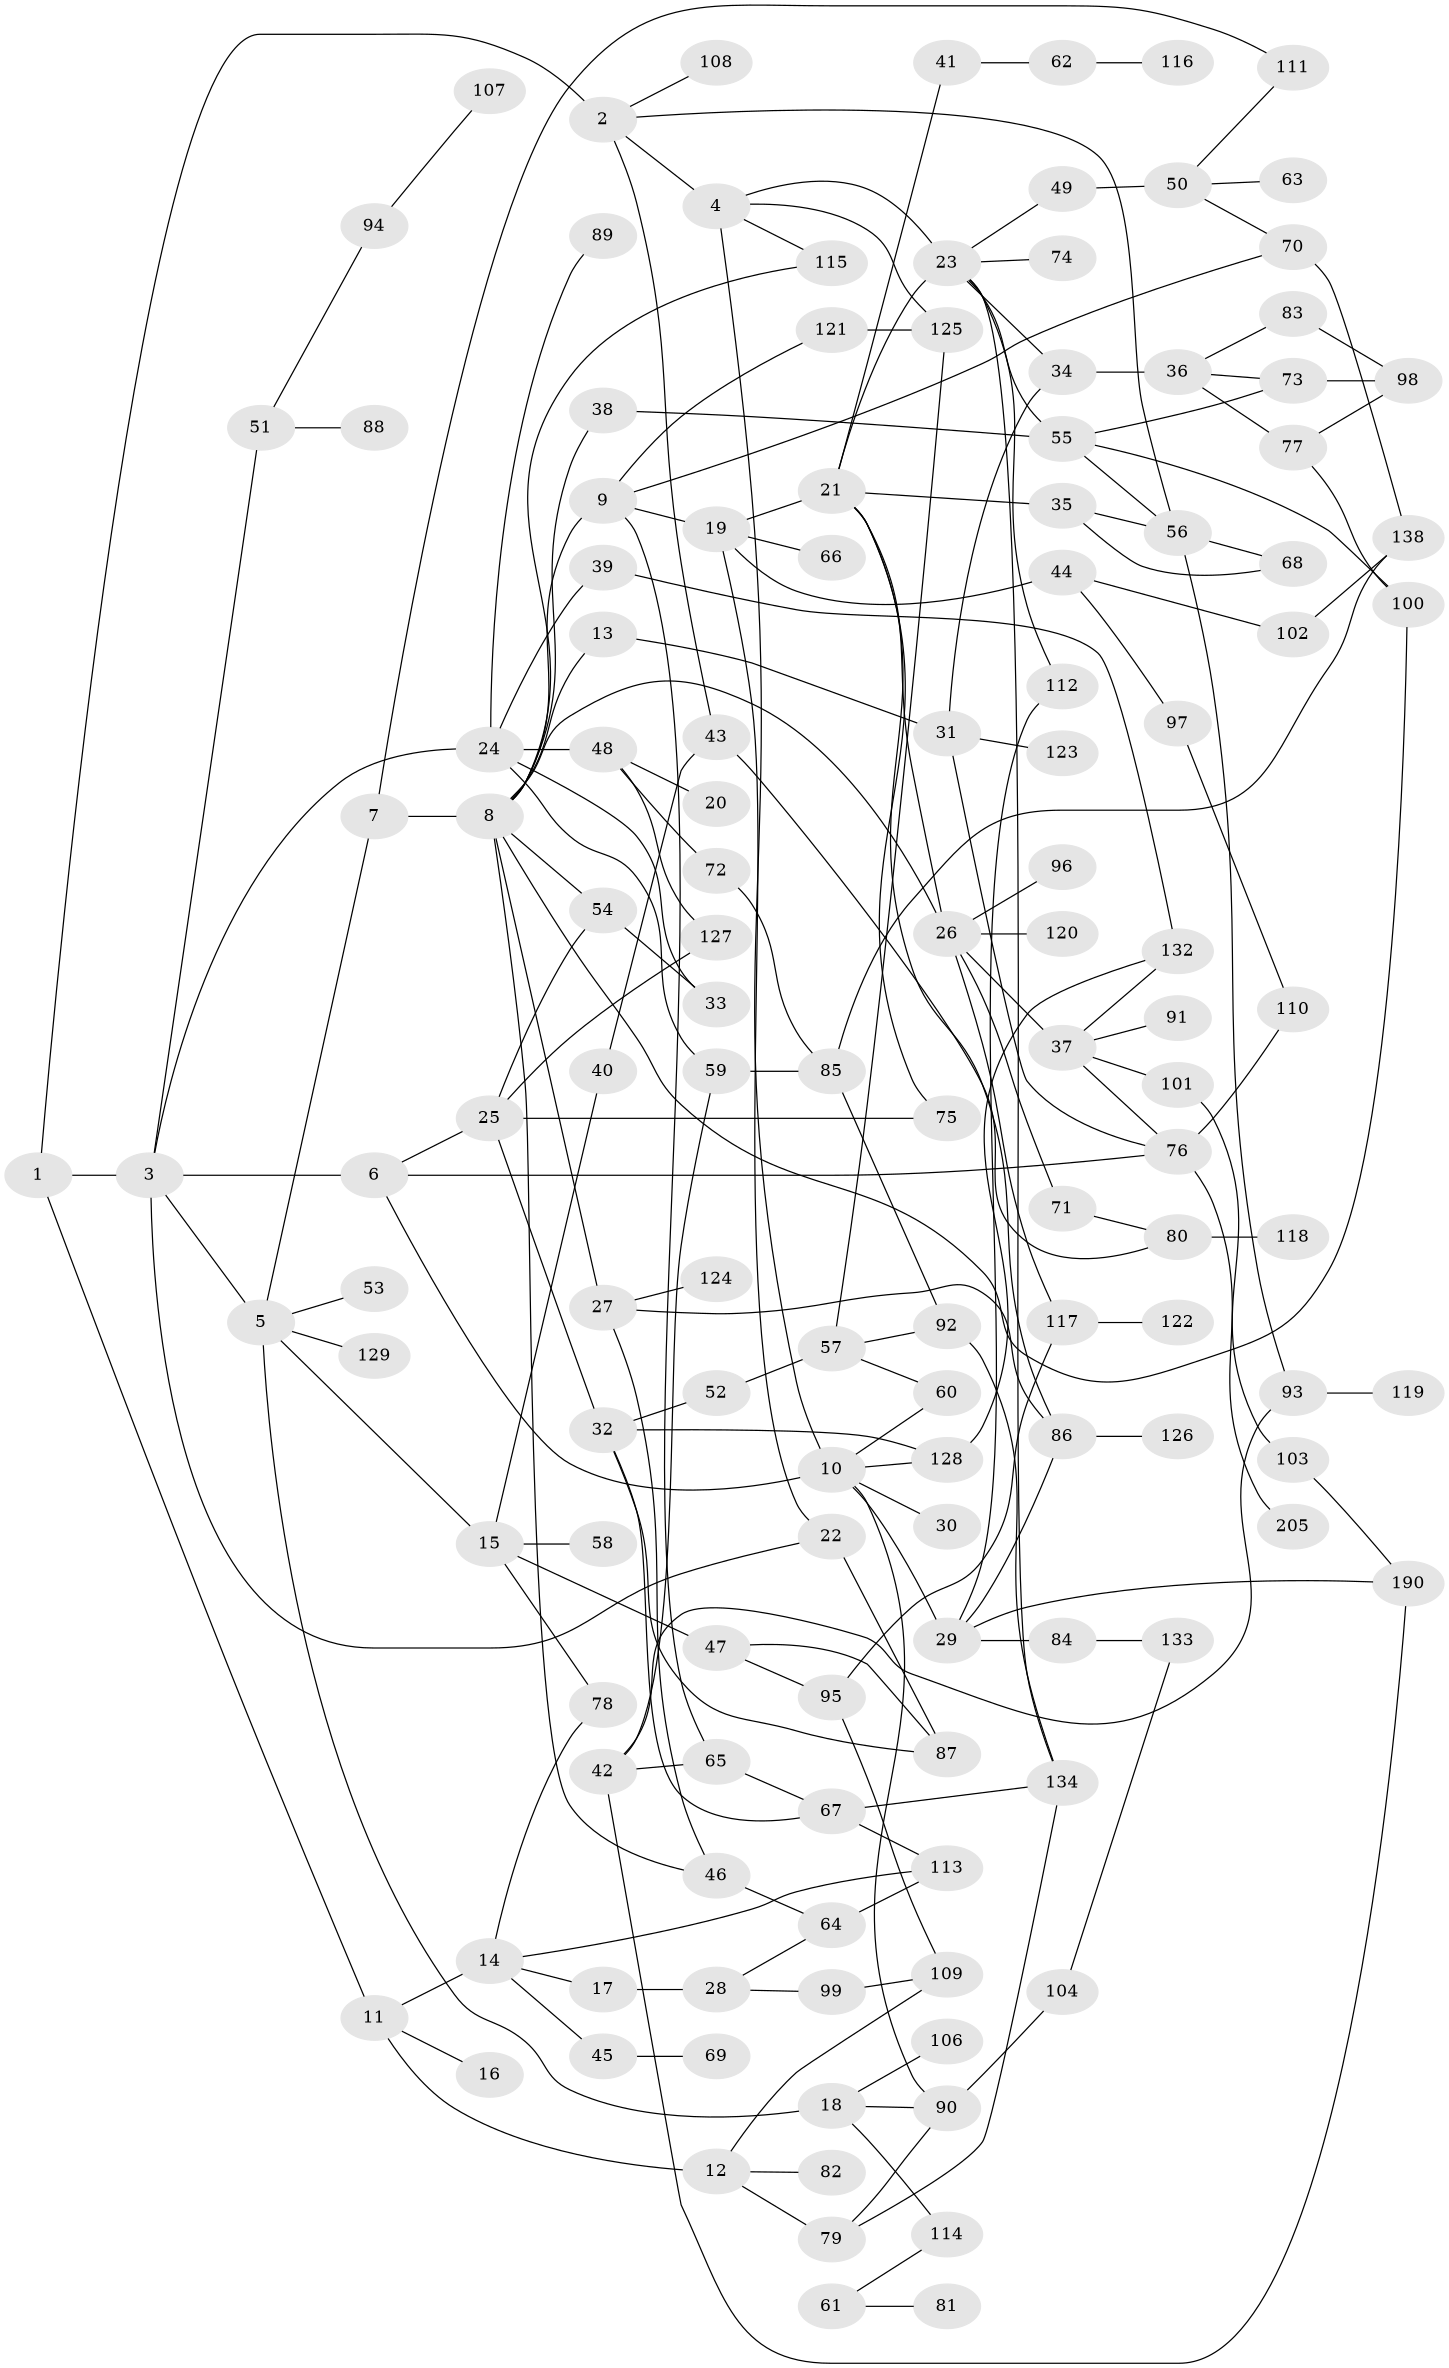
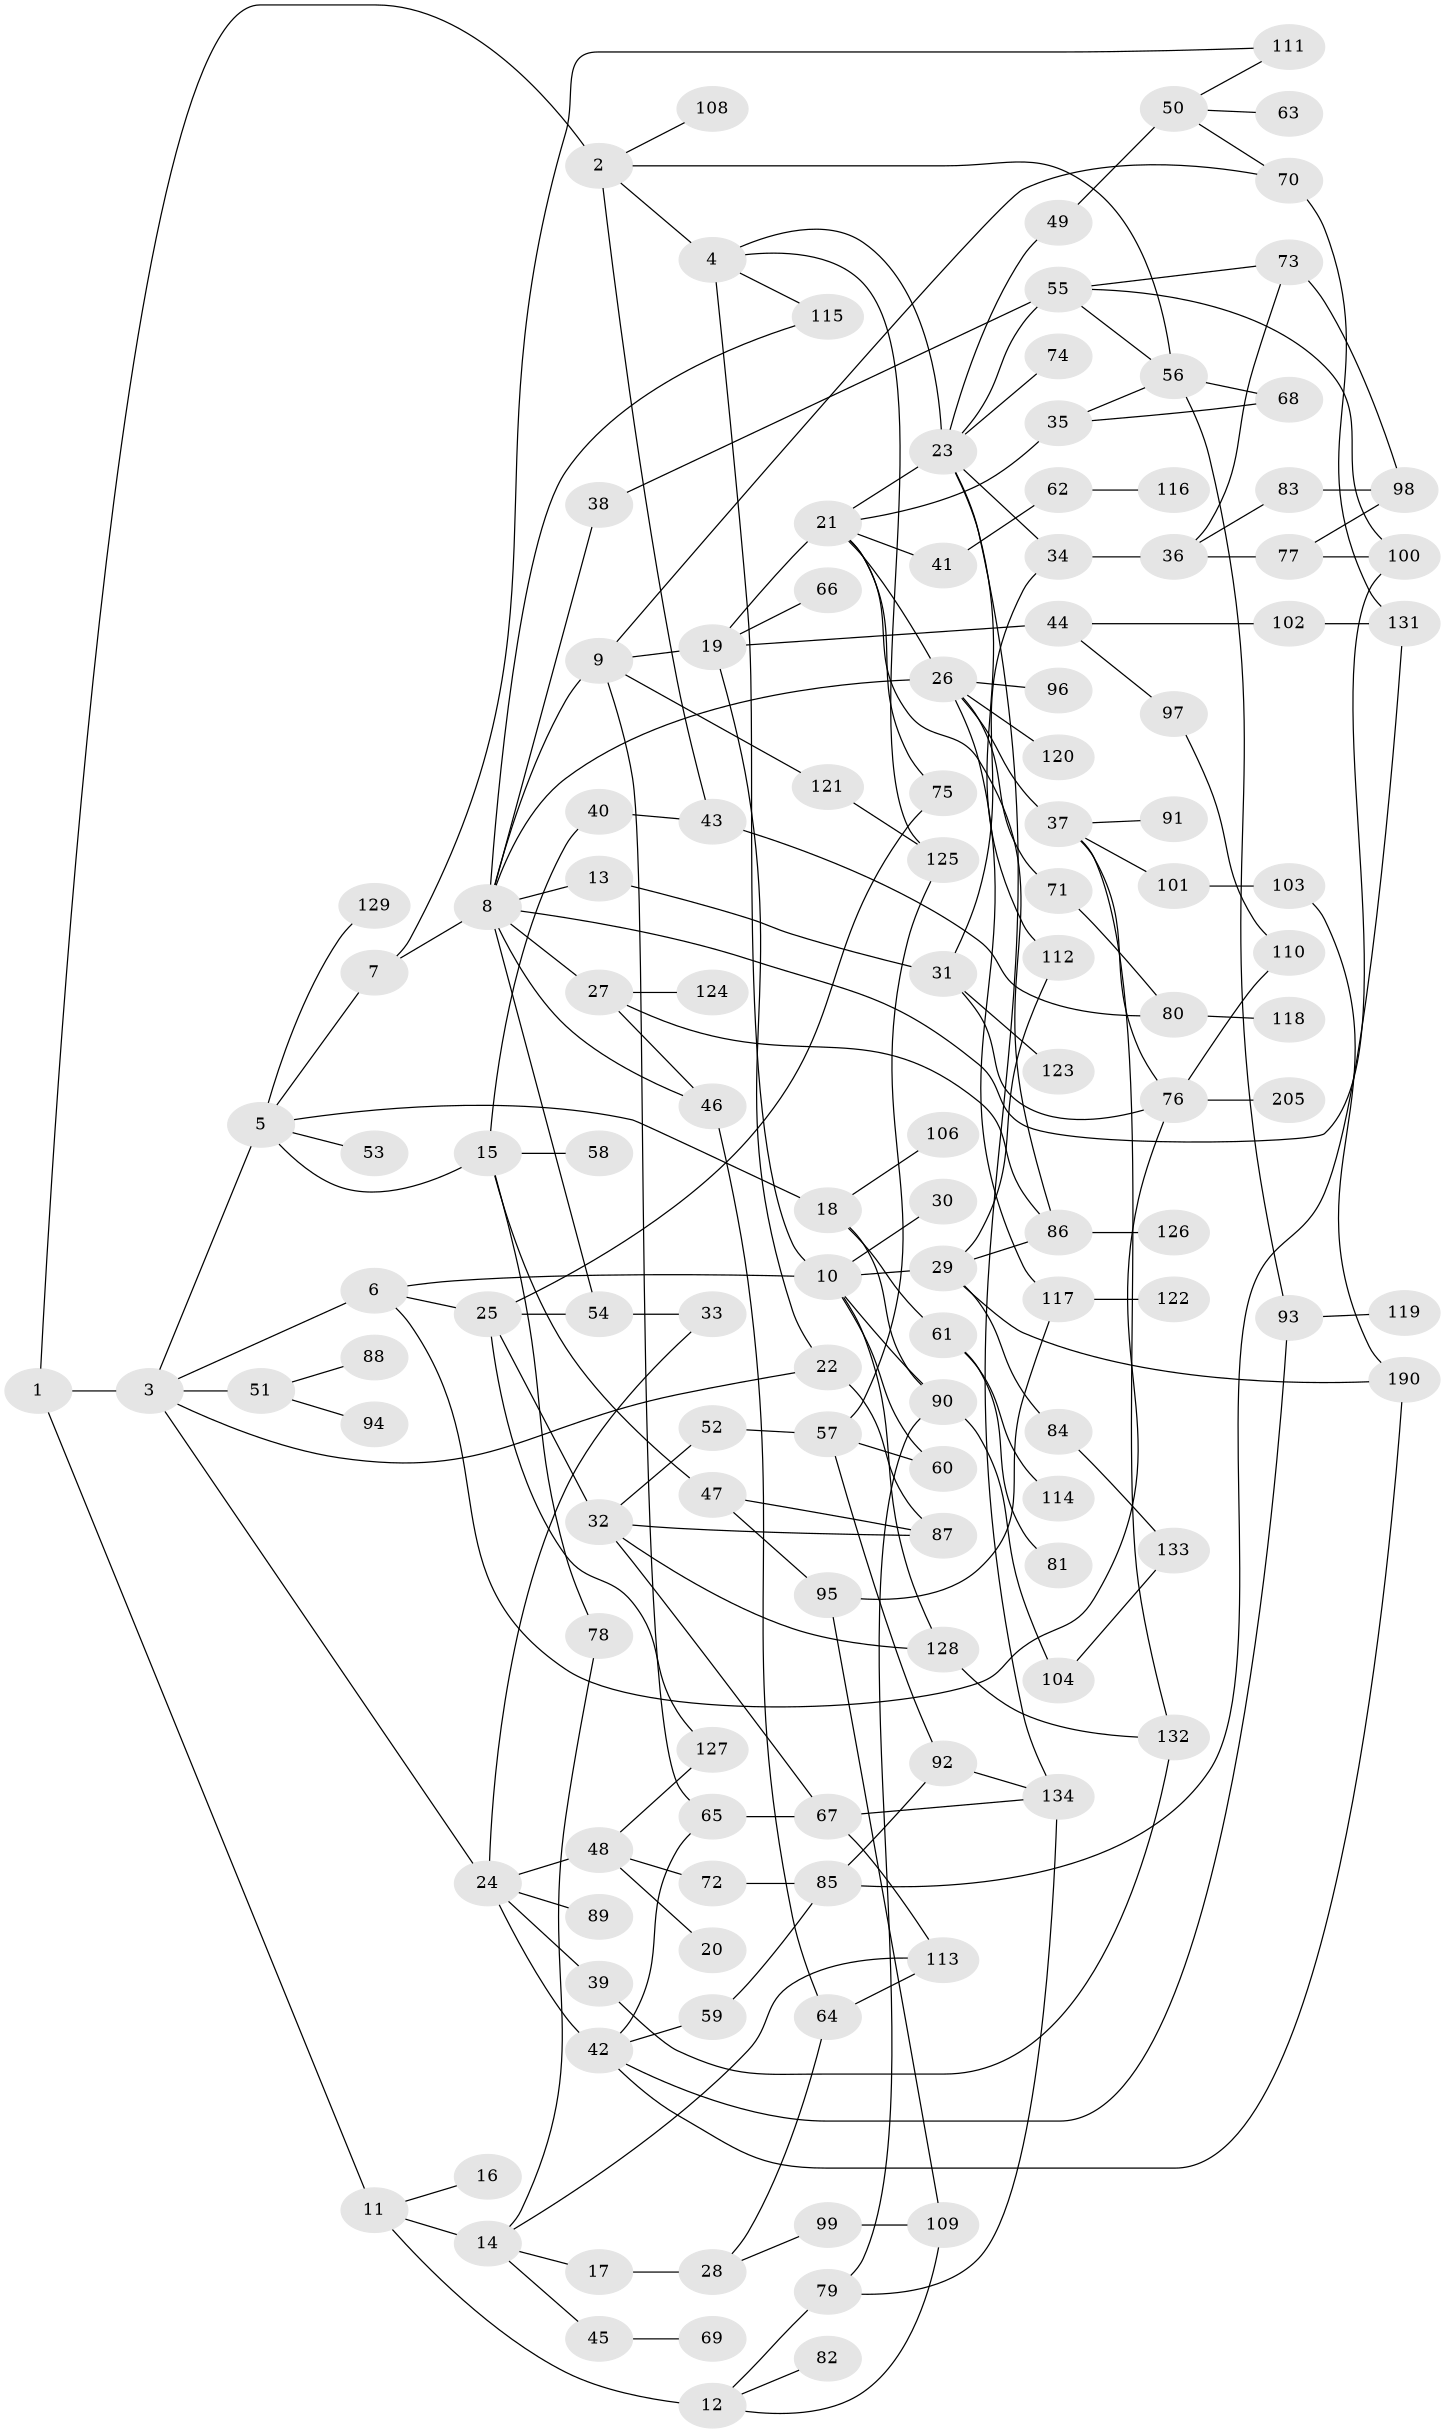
(490, 91) -> none
(1409, 538) -> (1405, 624)
(642, 886) -> (535, 1971)
(889, 2164) -> (890, 1280)
